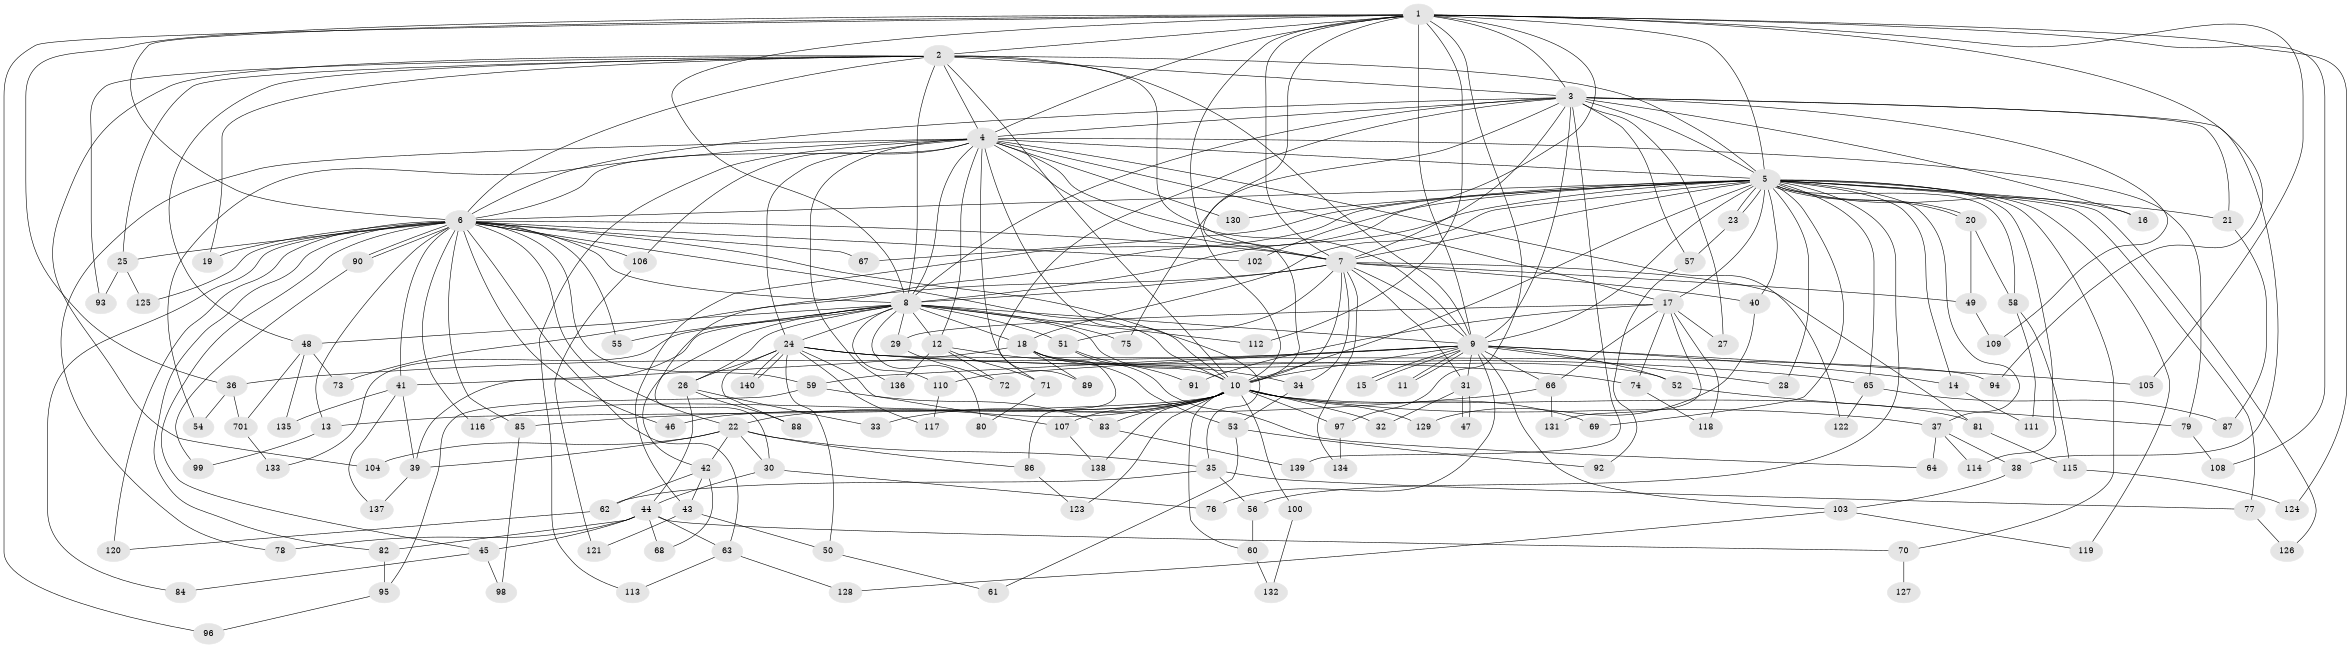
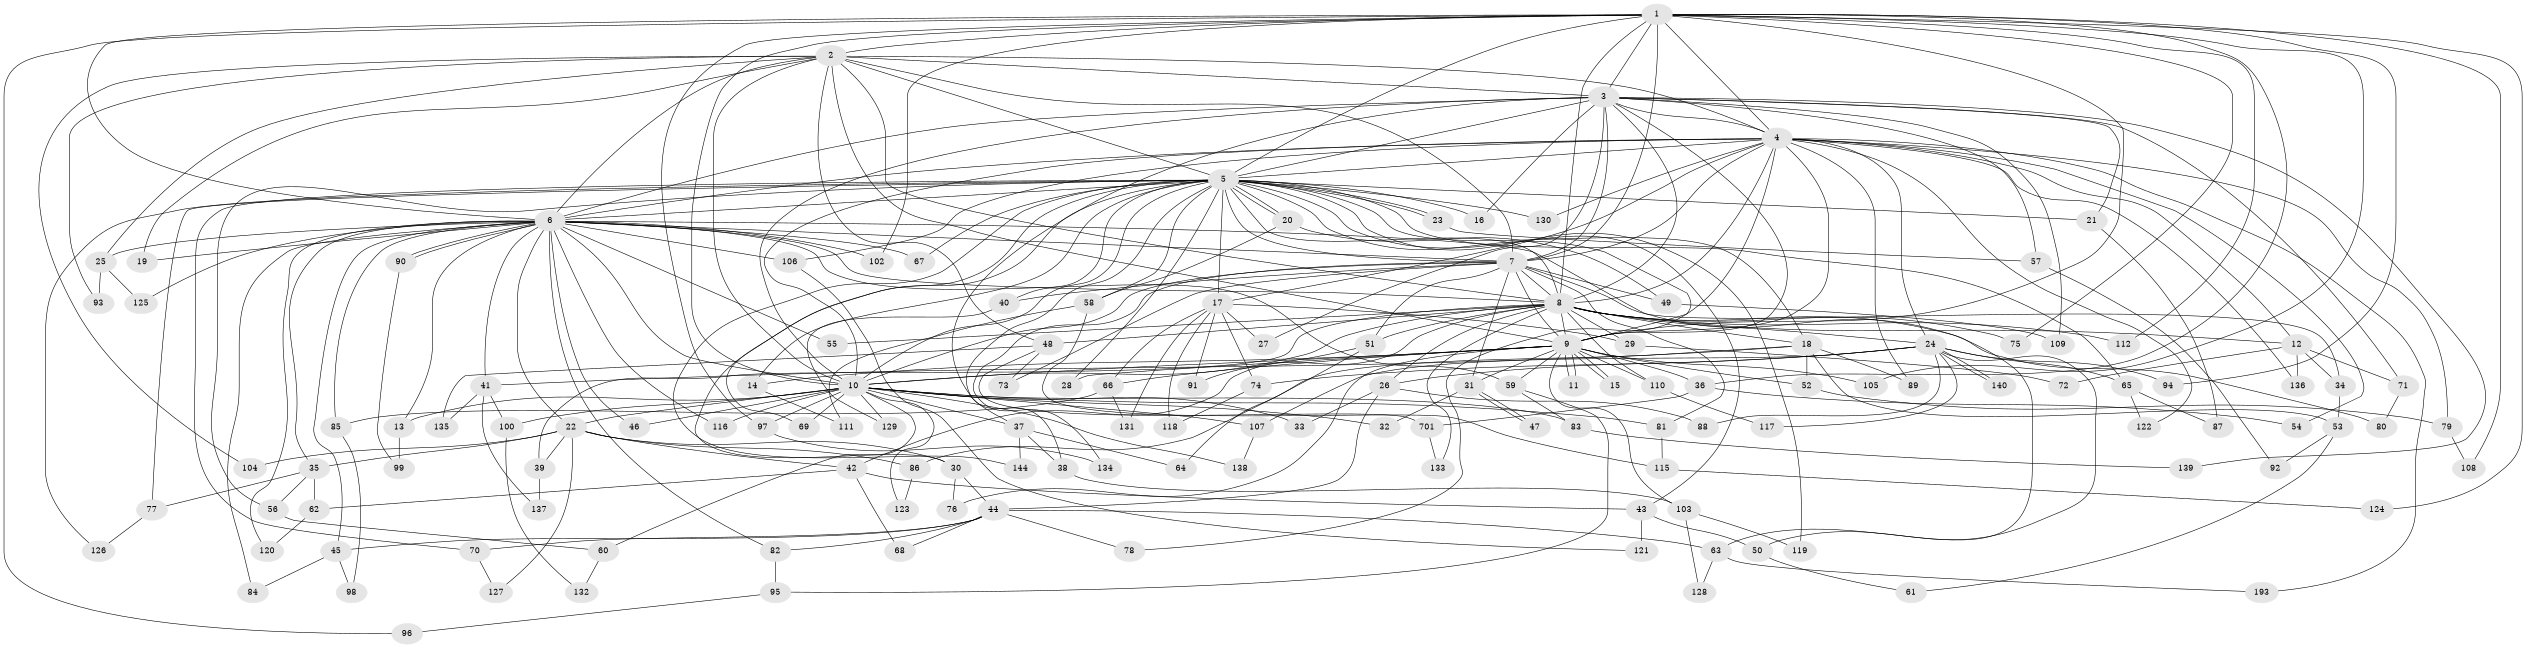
(408, 427) -> (496, 407)
(1974, 469) -> (1020, 469)
none -> (561, 521)
(633, 593) -> (2262, 593)
